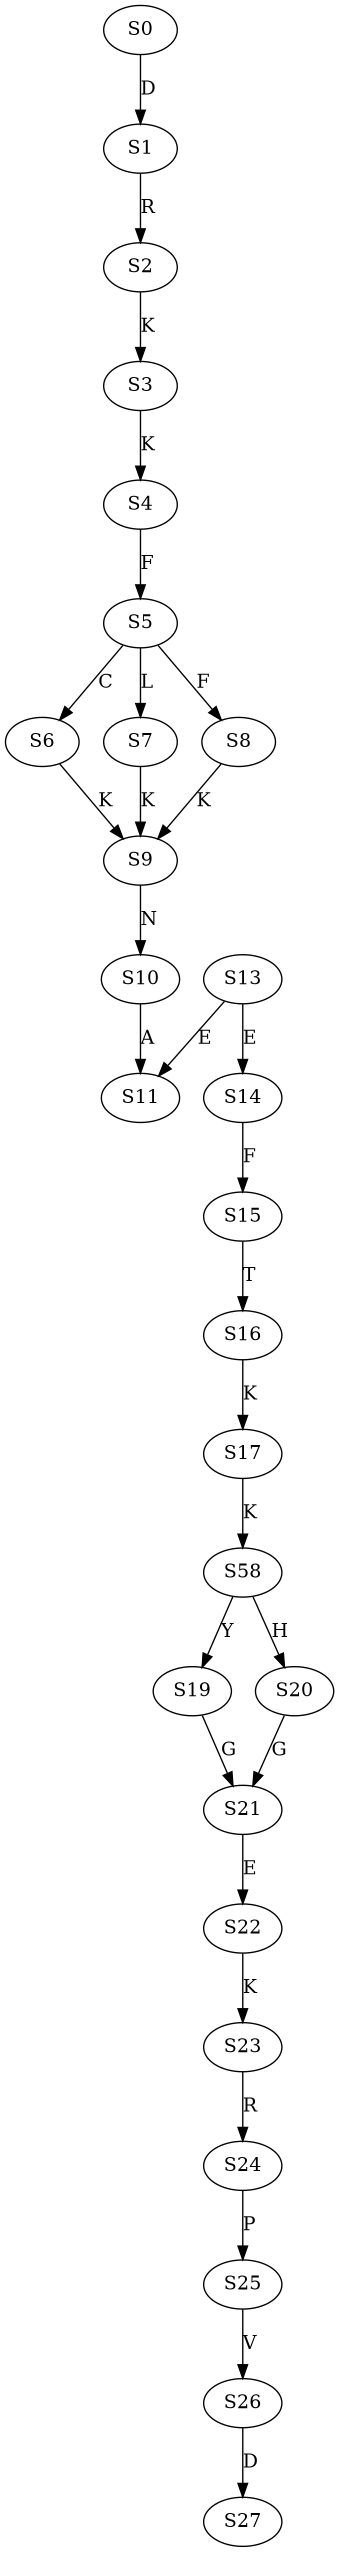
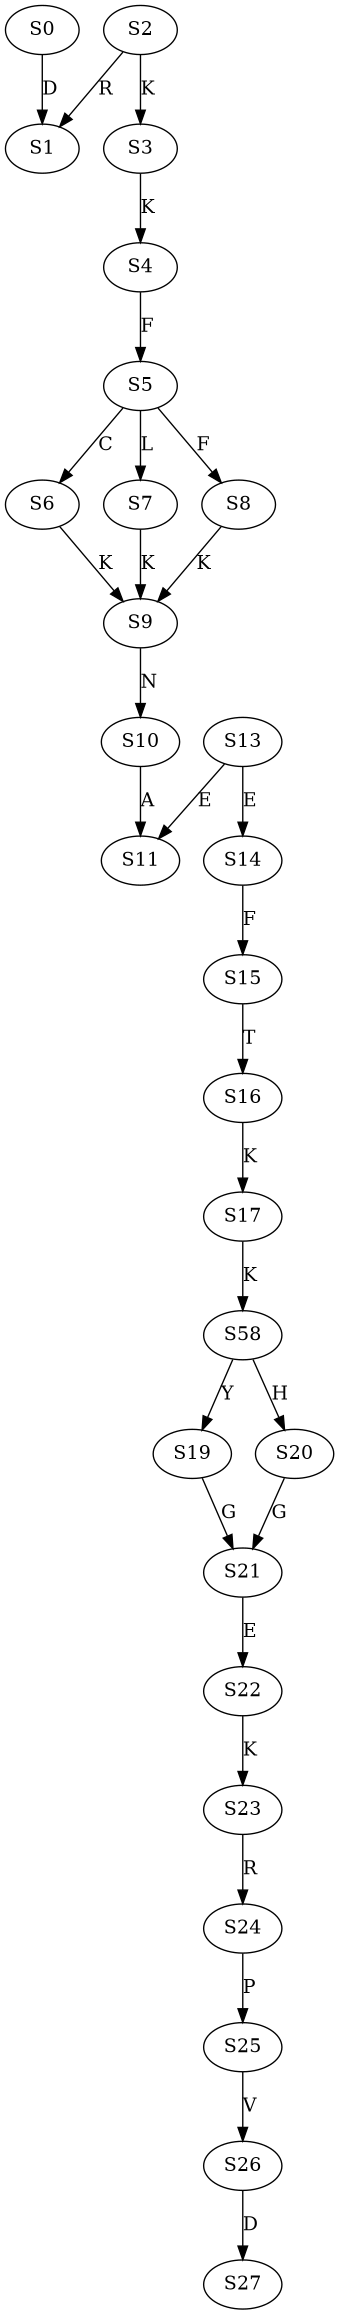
(140, 201) -> (96, 84)
